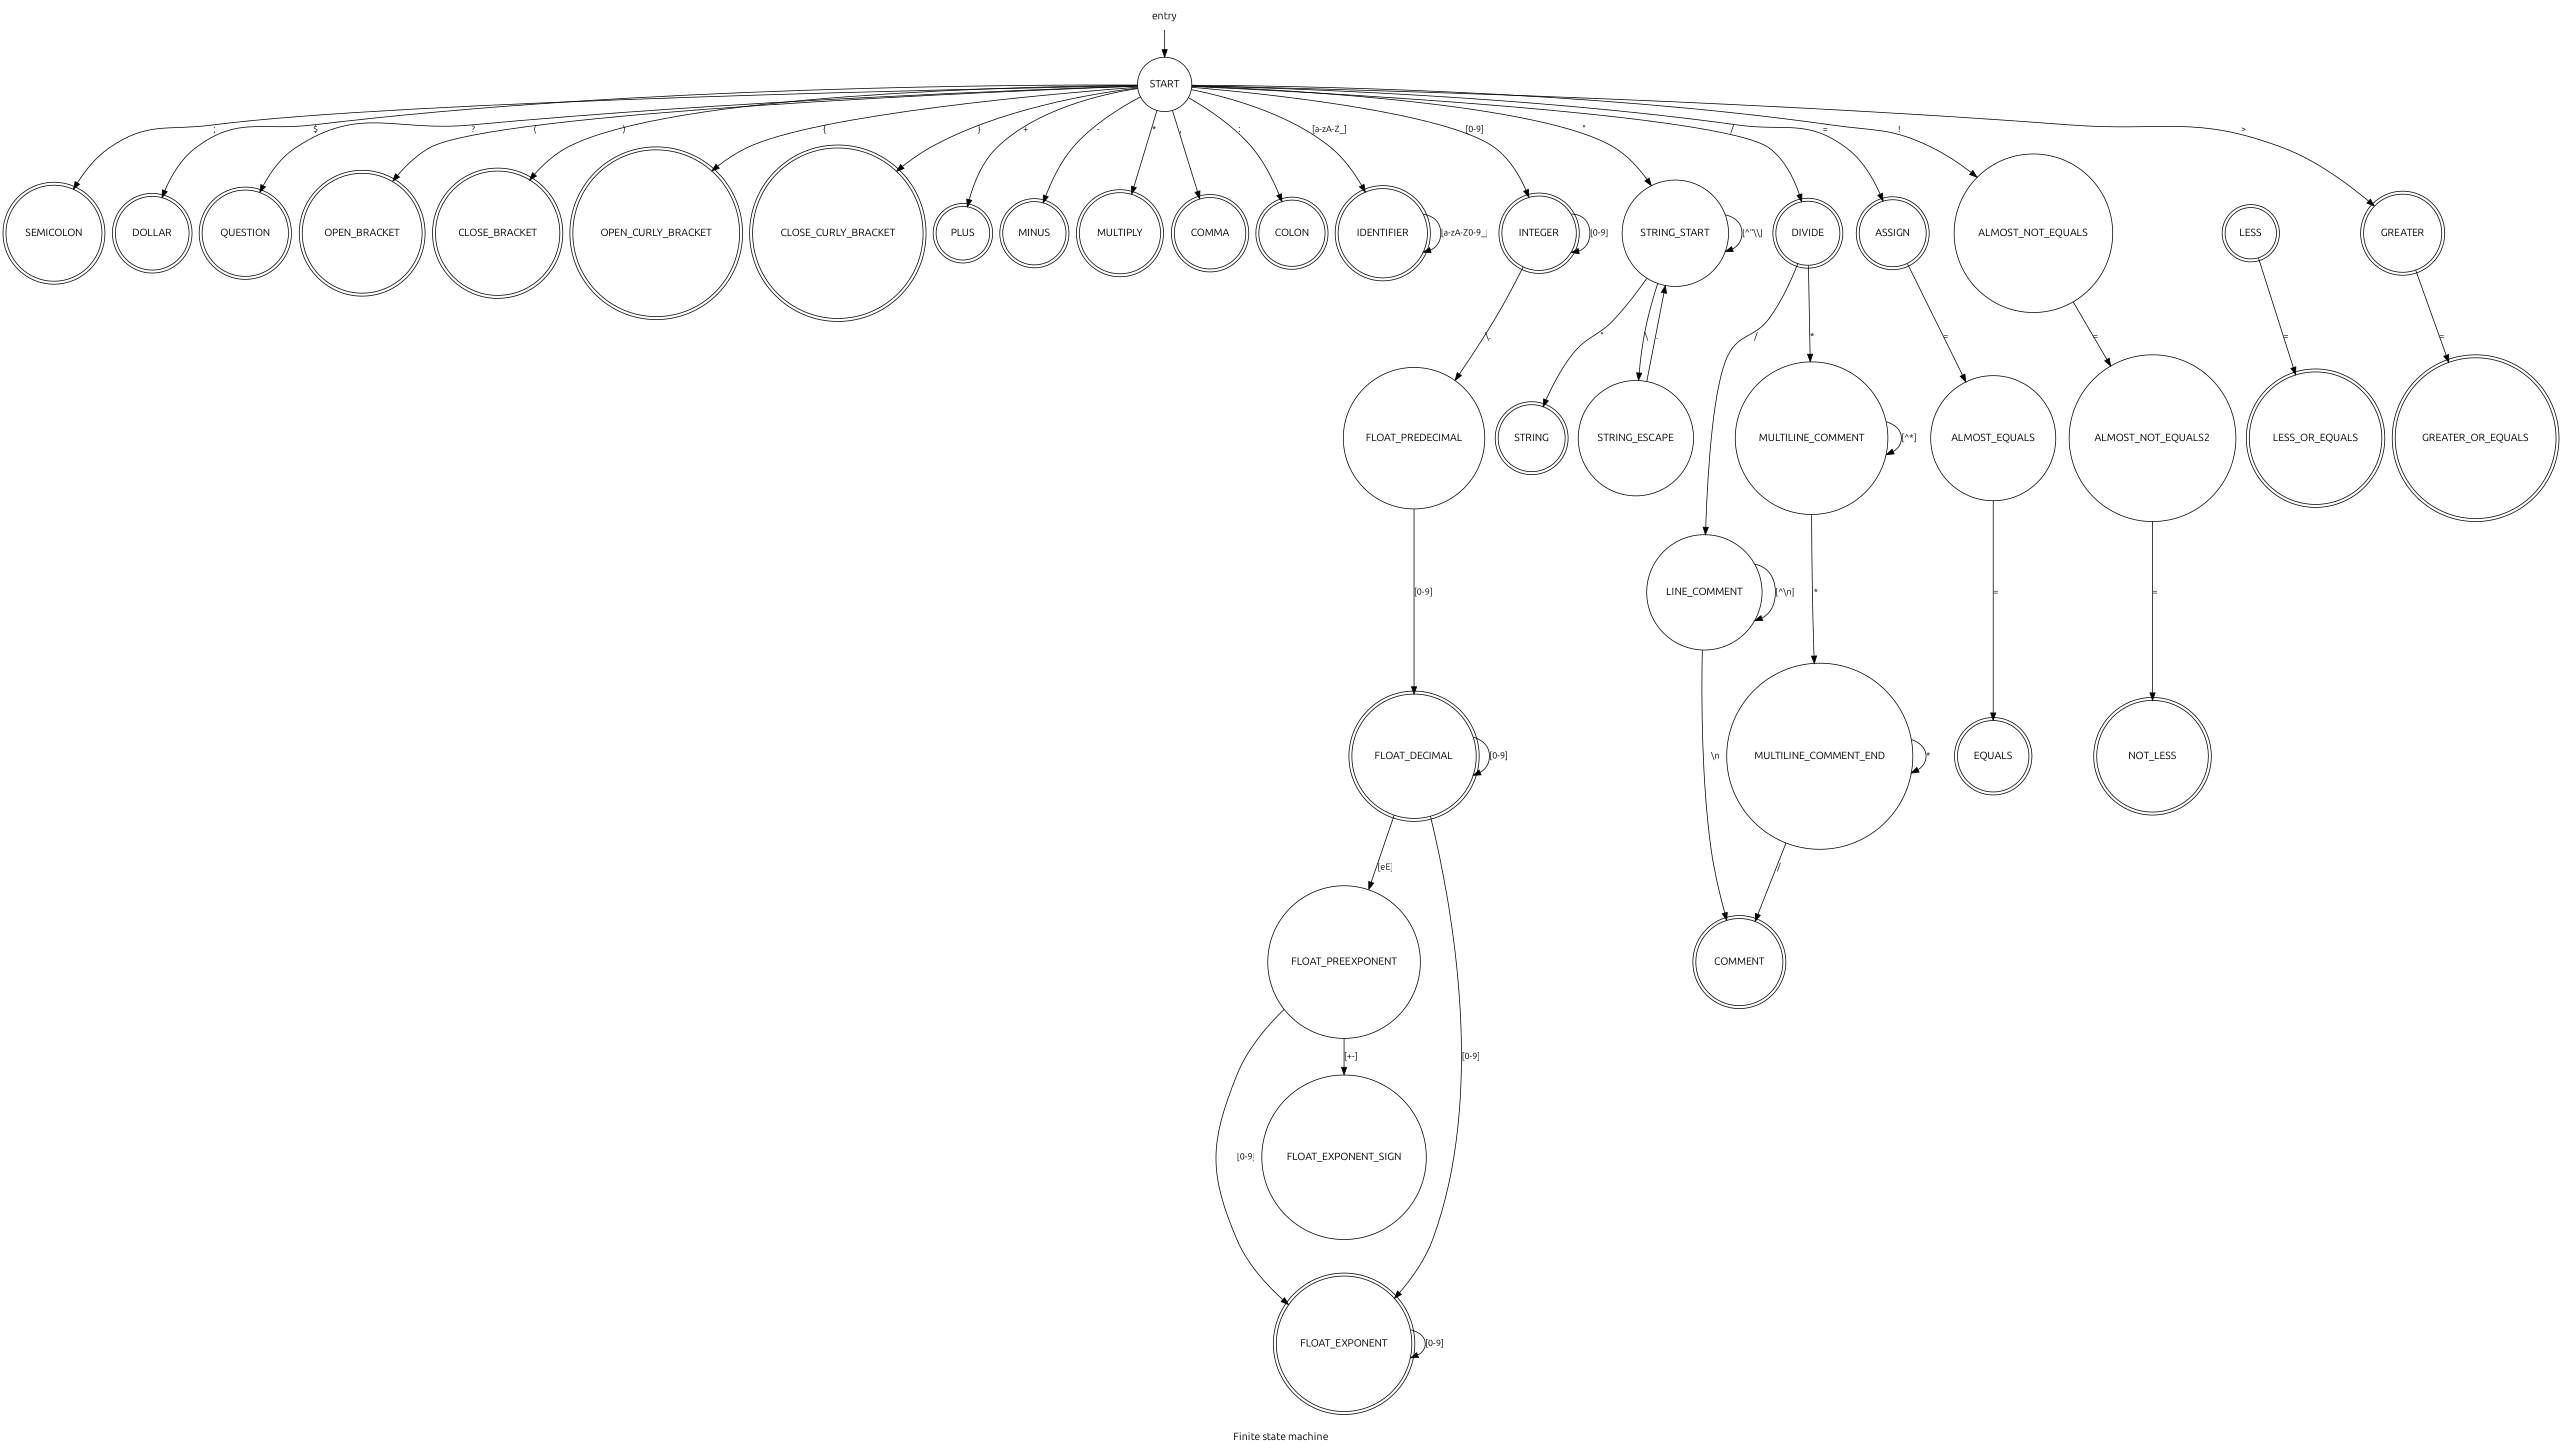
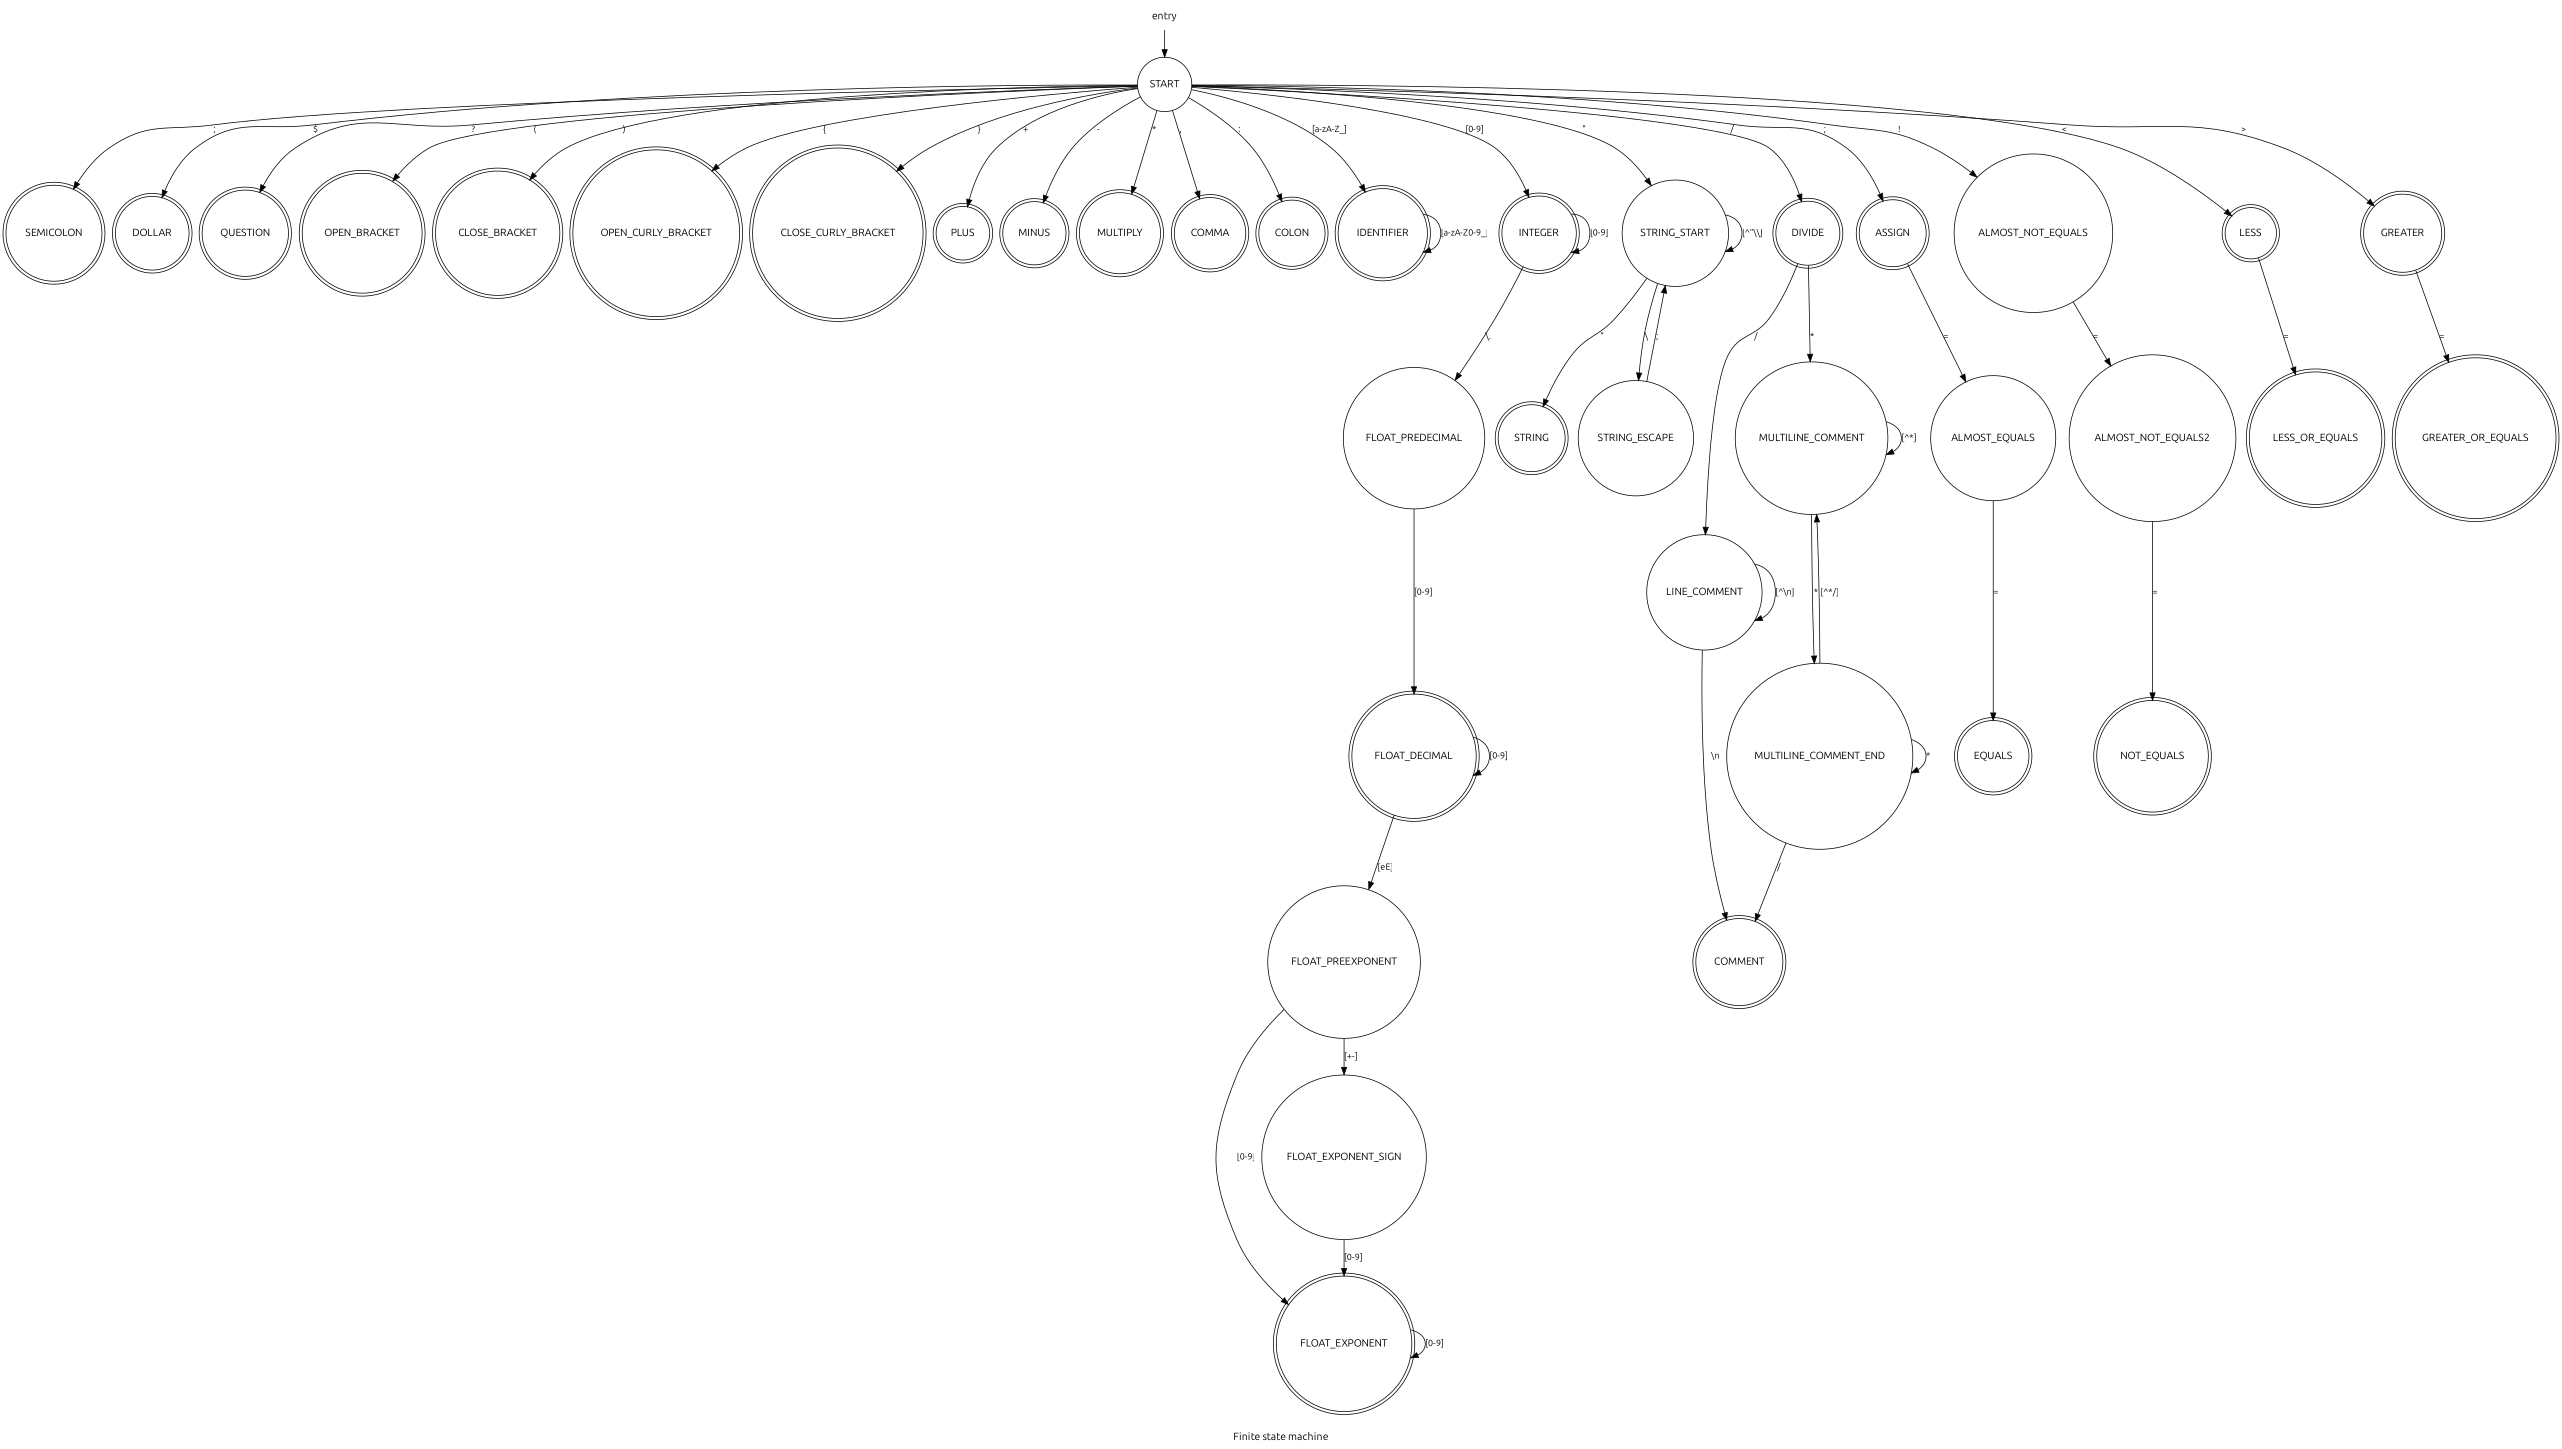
none -> (1720, 97)
(1825, 130) -> (1825, 130)
(1658, 337) -> (1658, 337)
none -> (1819, 593)
(2153, 756) -> (2153, 756)
(1461, 1060) -> (1344, 1254)
